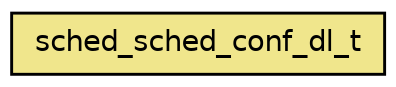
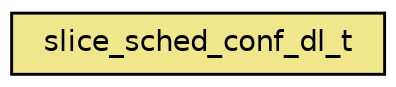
(198, 44) -> (198, 44)
